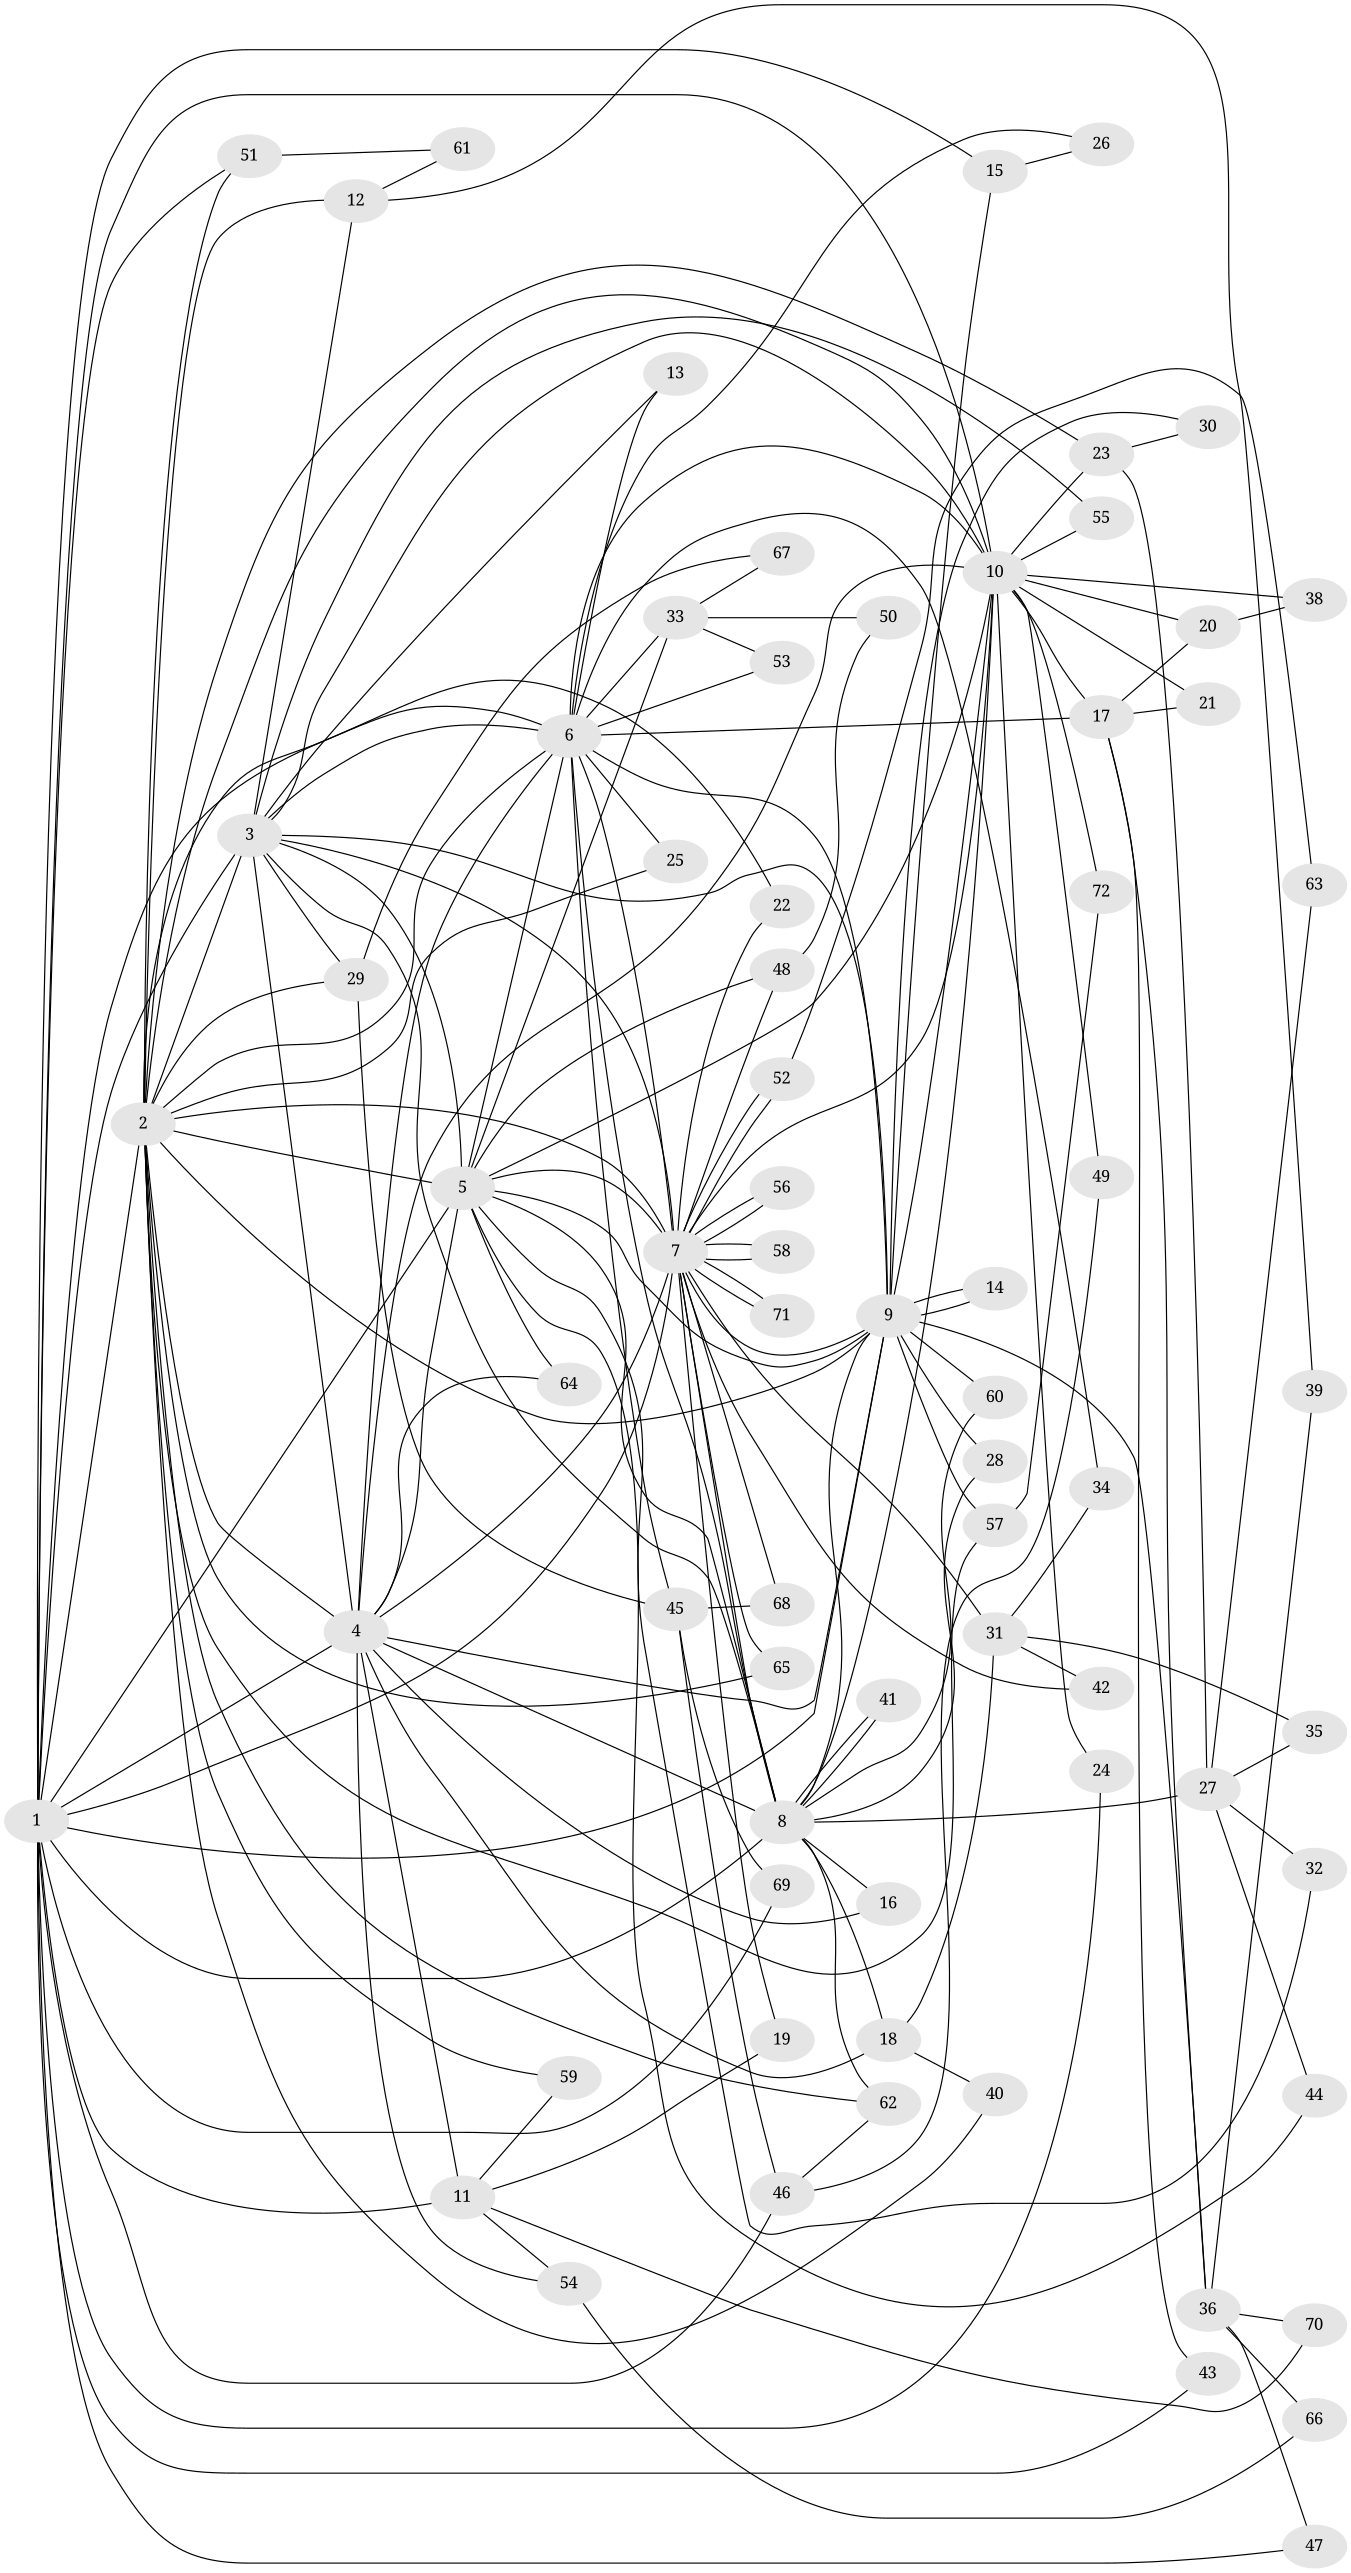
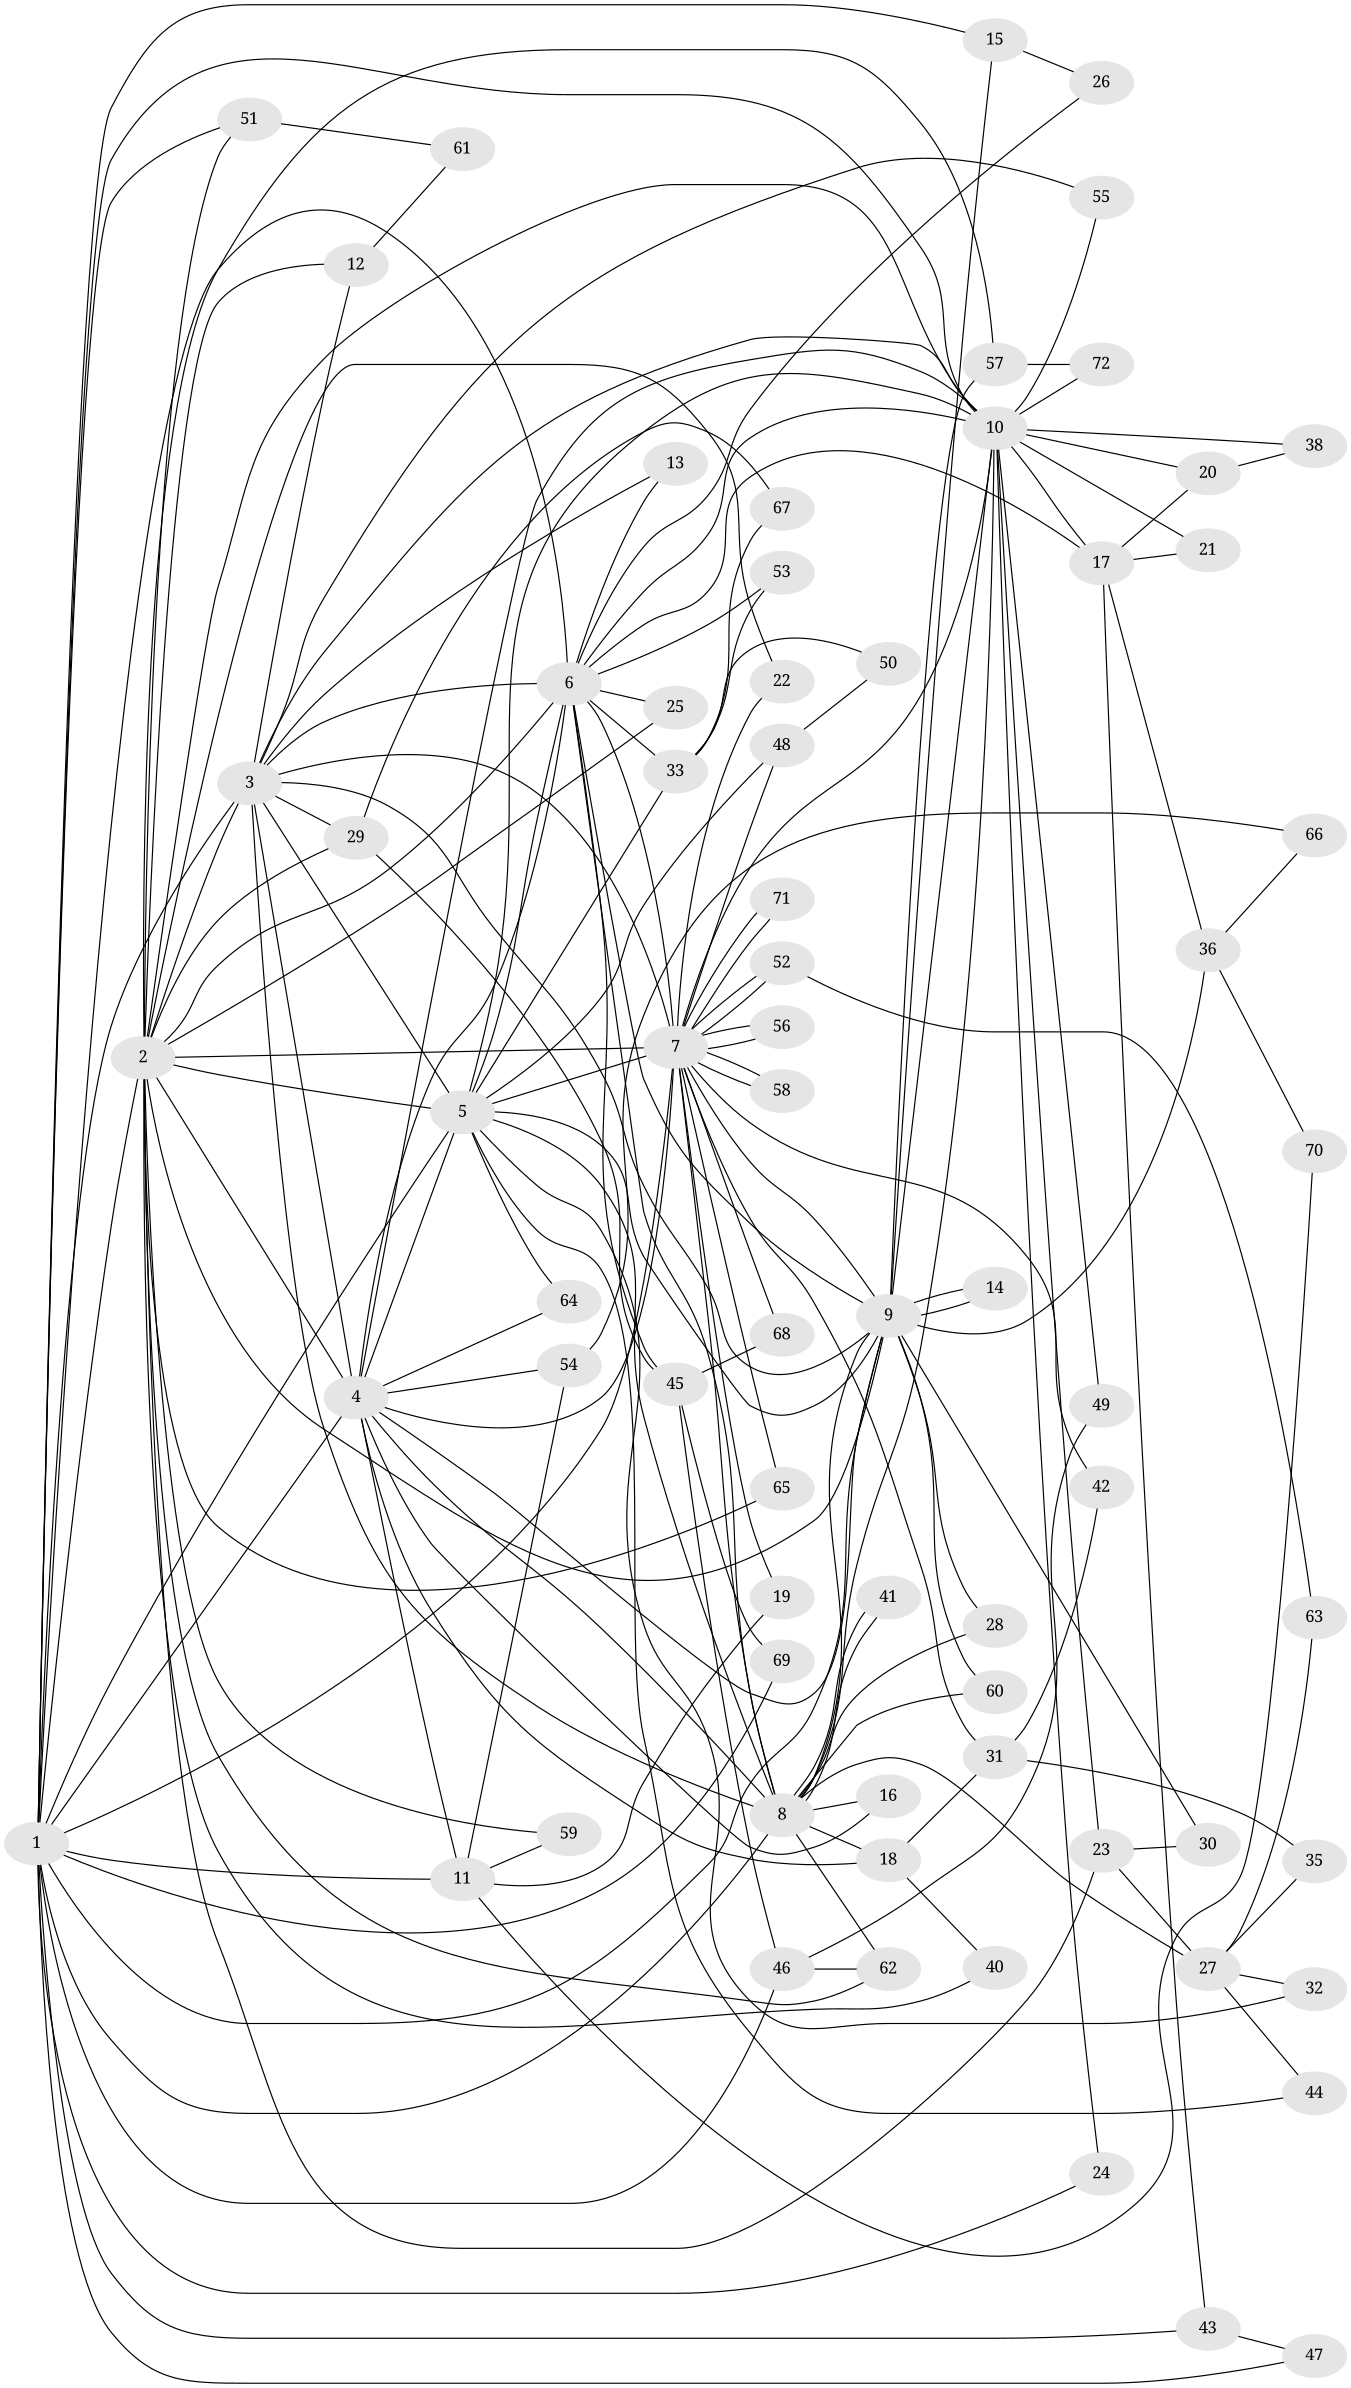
(1315, 1392) -> none
(1102, 1489) -> none
(1272, 2424) -> (1261, 2342)
